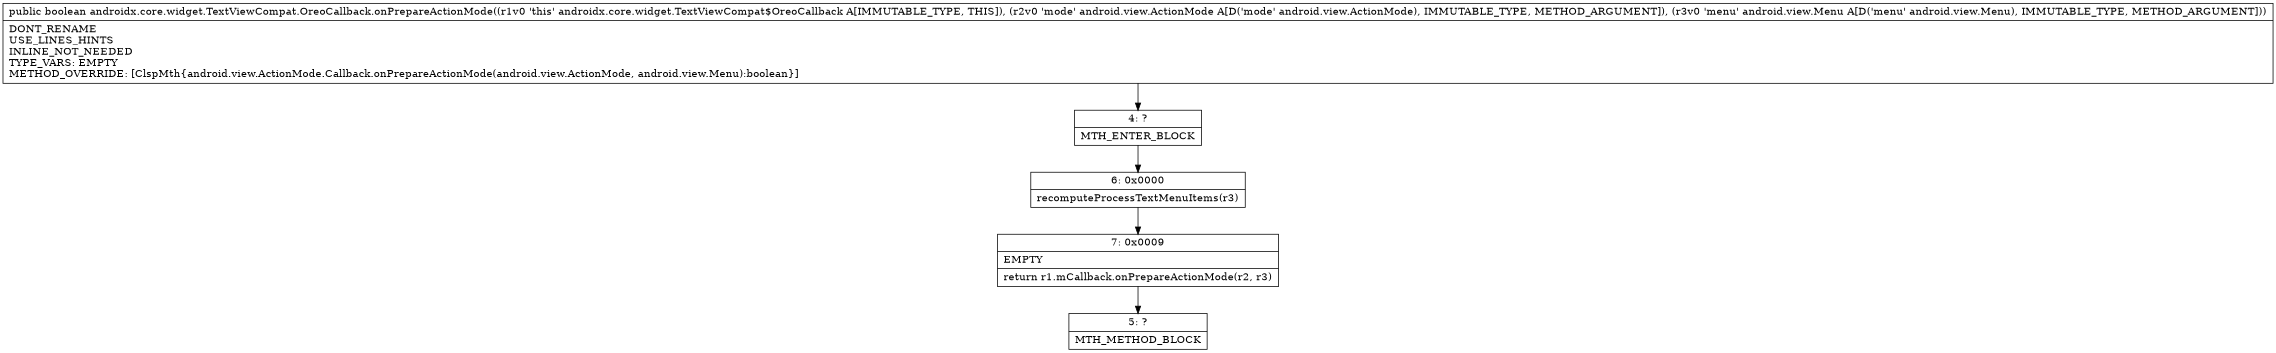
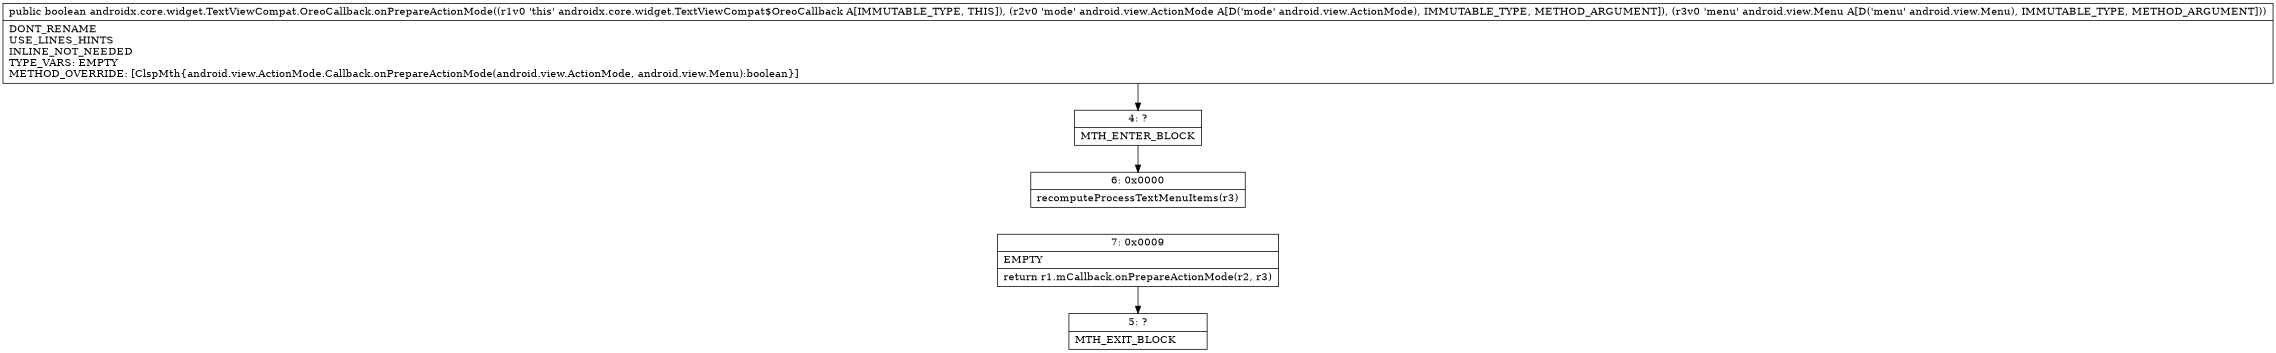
(1138, 217) -> none
(1138, 340) -> (1126, 340)
